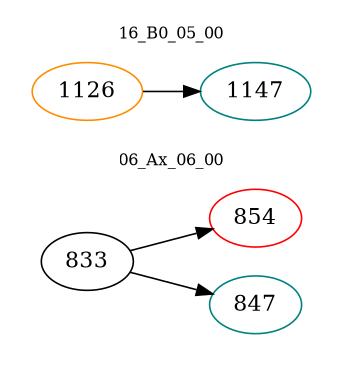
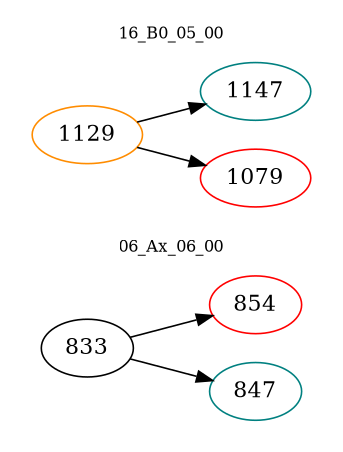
(87, 91) -> (87, 135)
none -> (256, 178)
